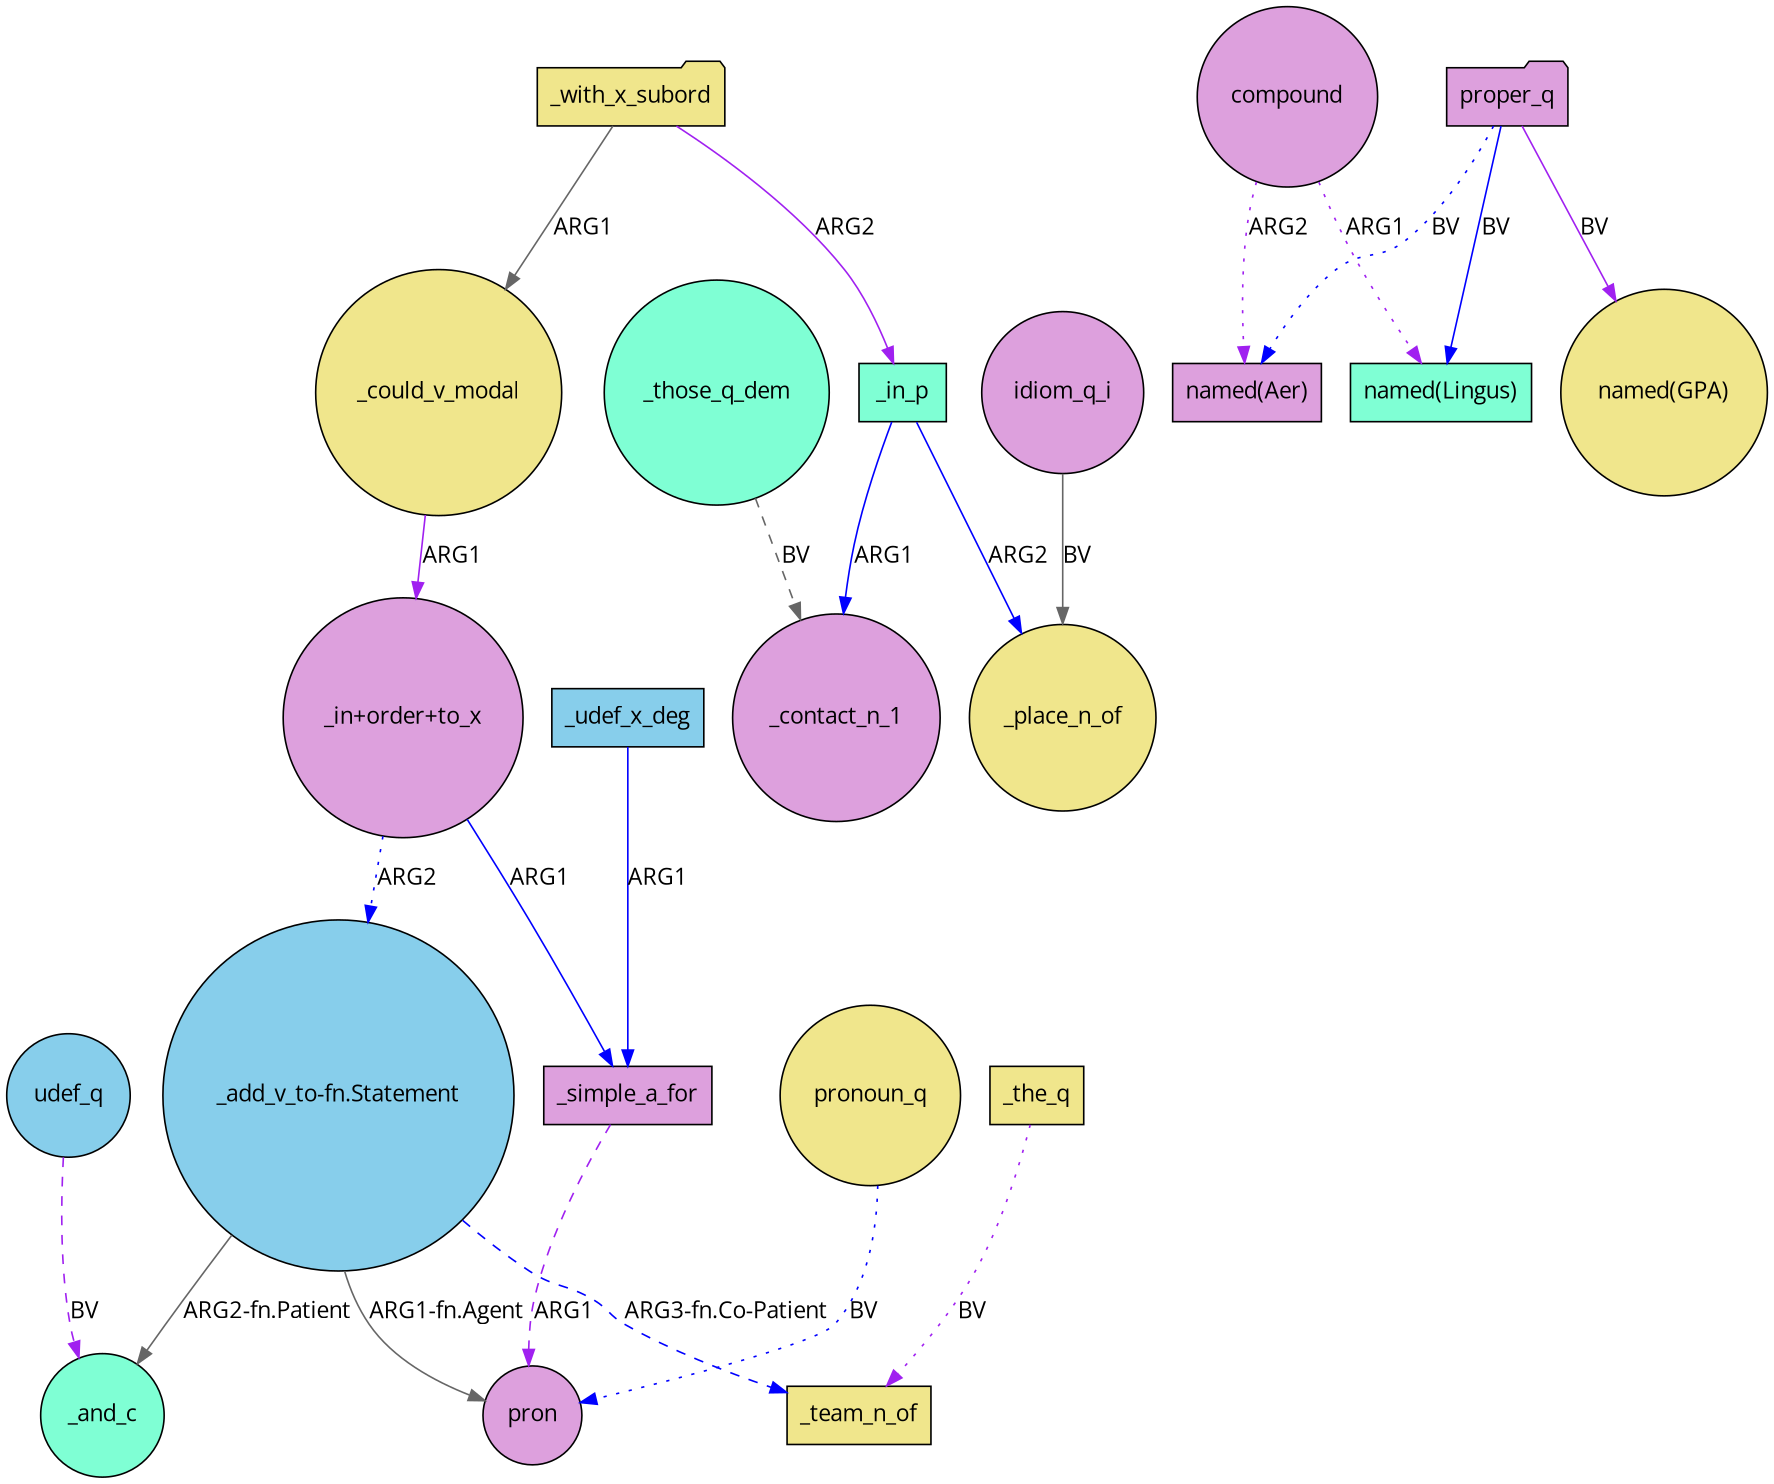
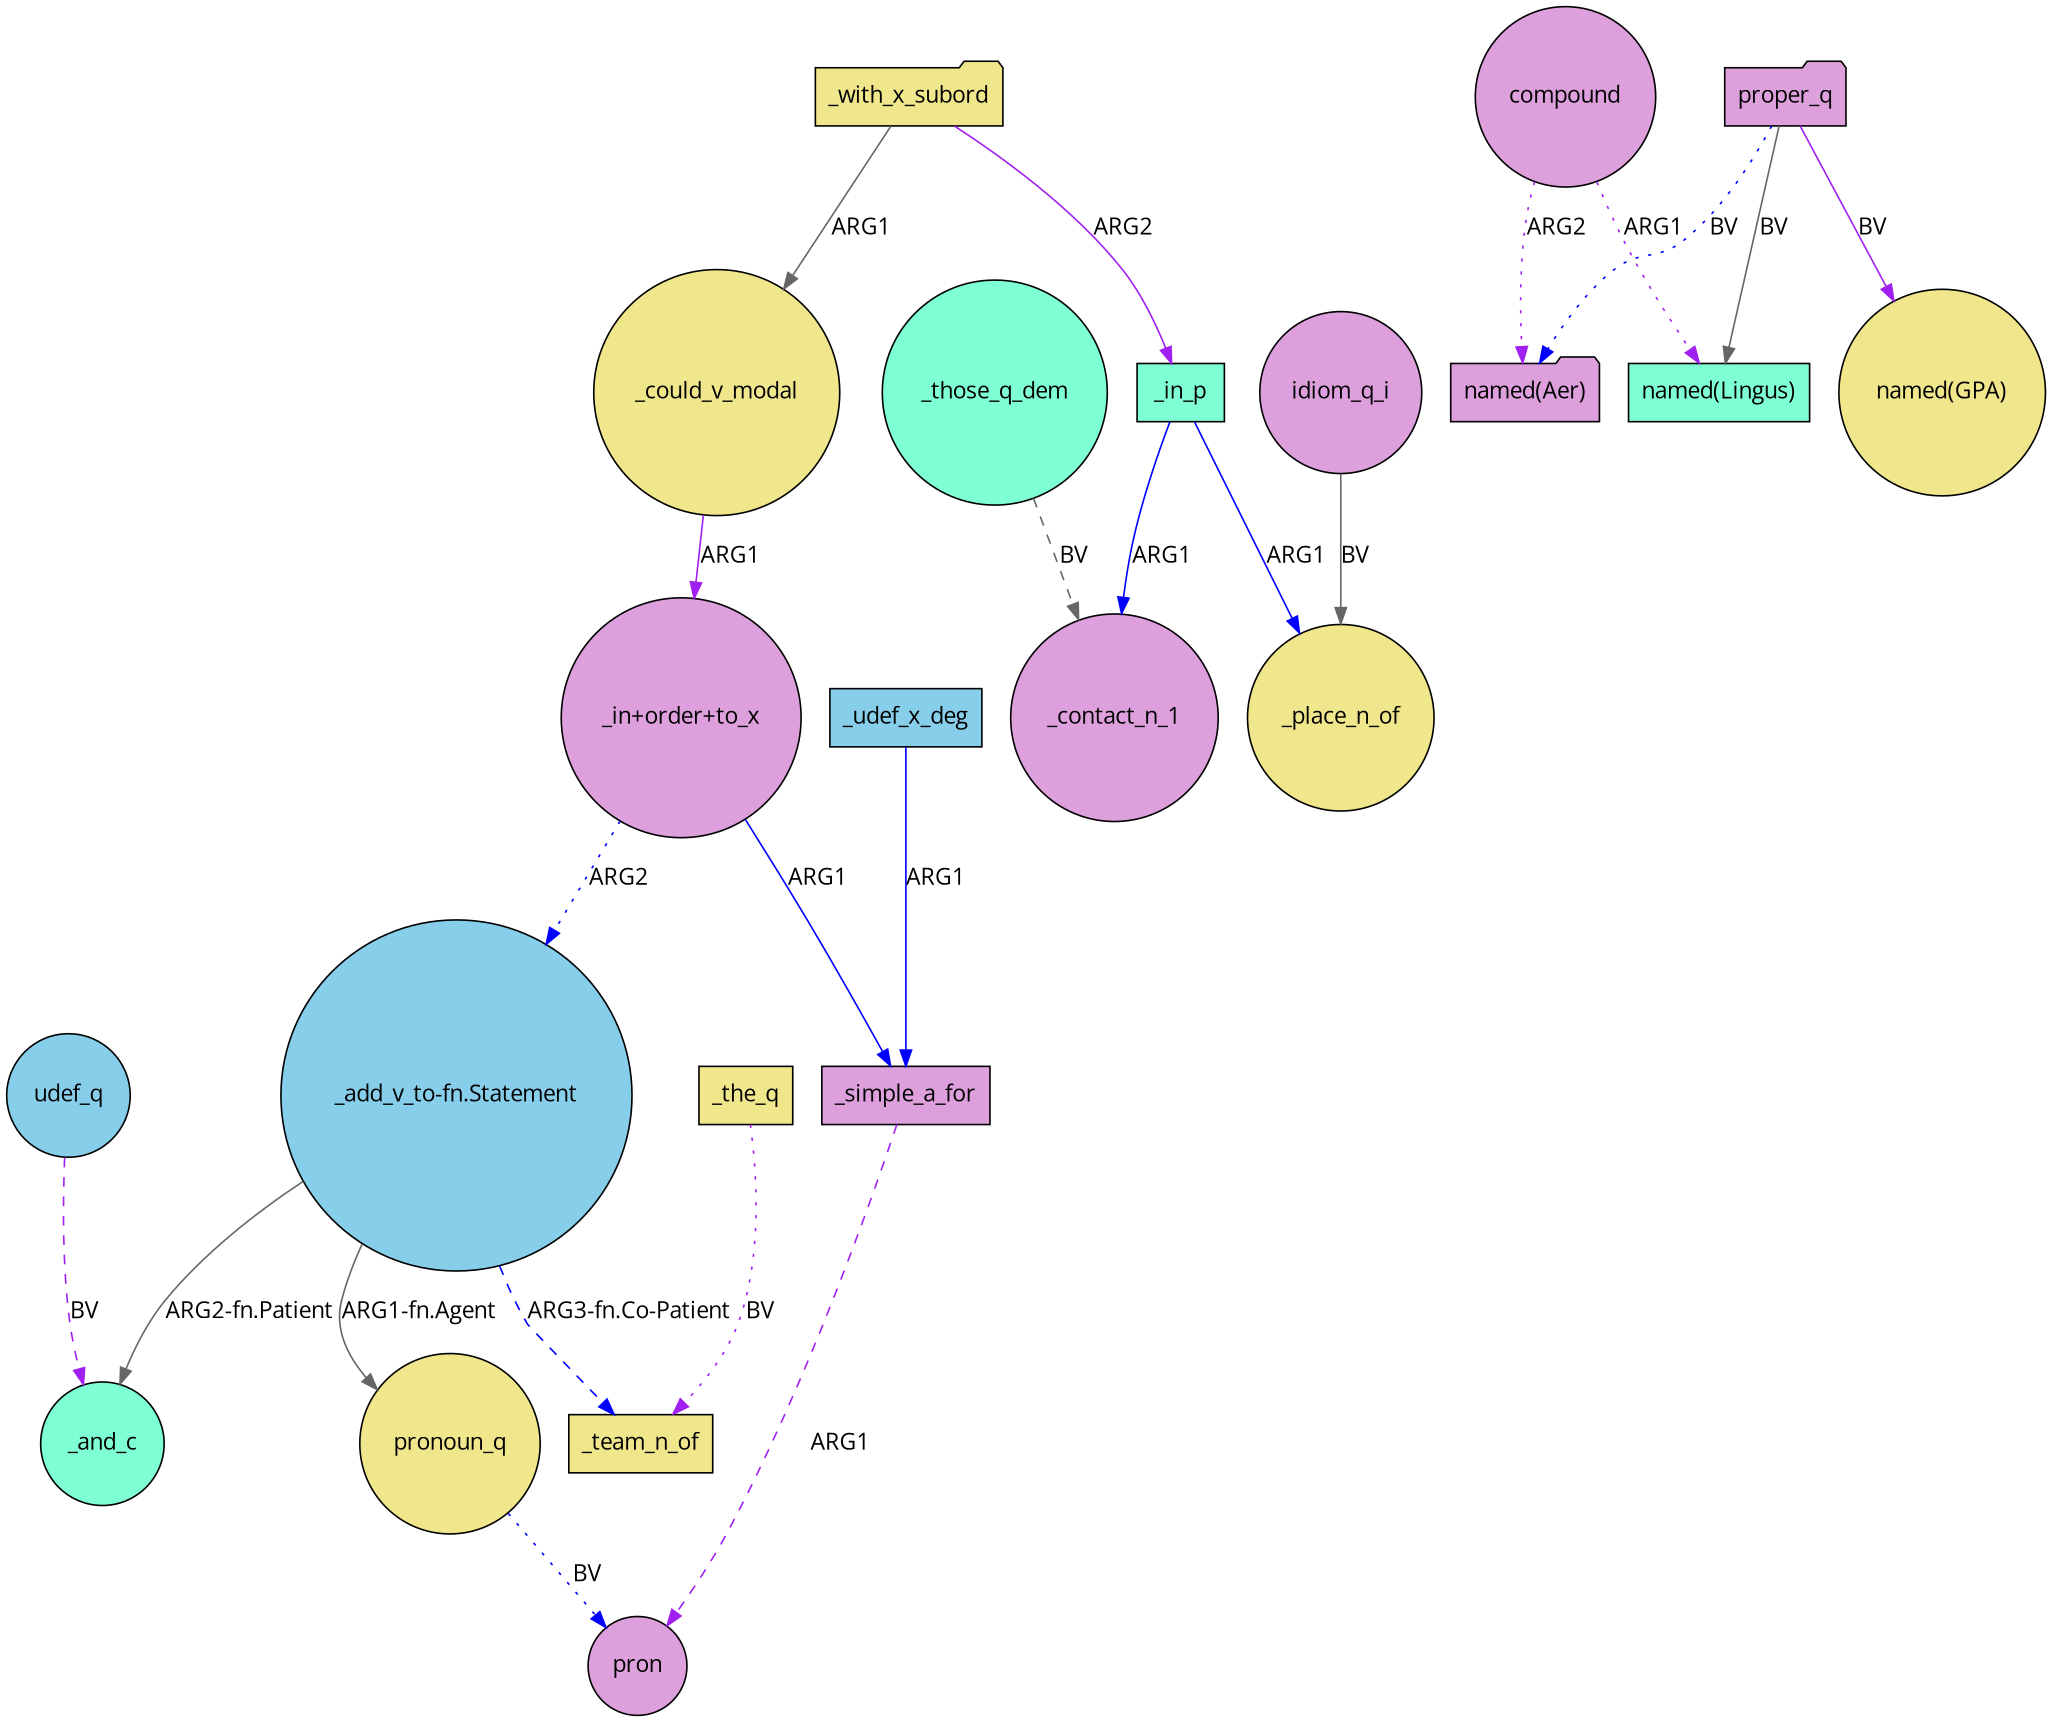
(1476, 237) -> (1754, 237)
(1247, 393) -> (1525, 393)
(1018, 557) -> (1296, 557)
(391, 1349) -> (340, 1312)
